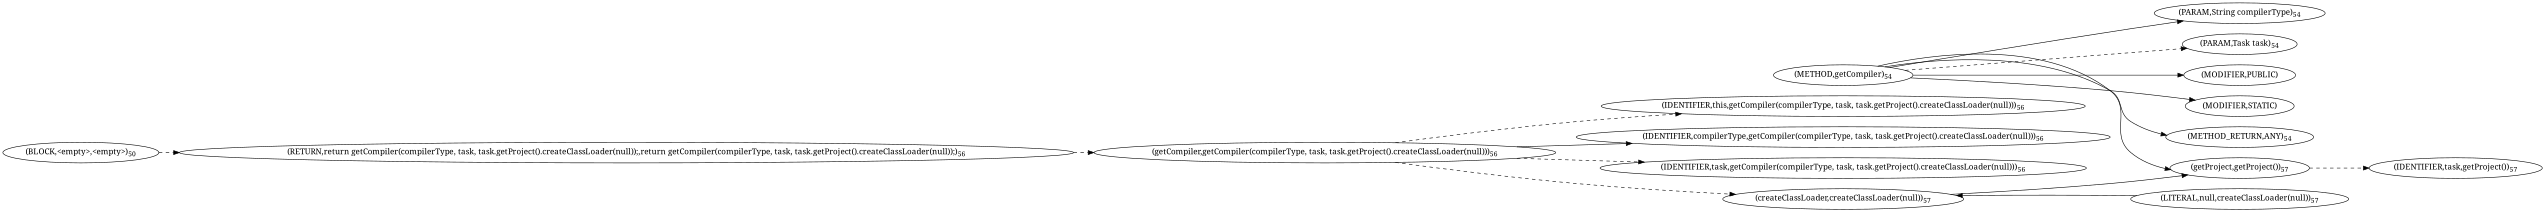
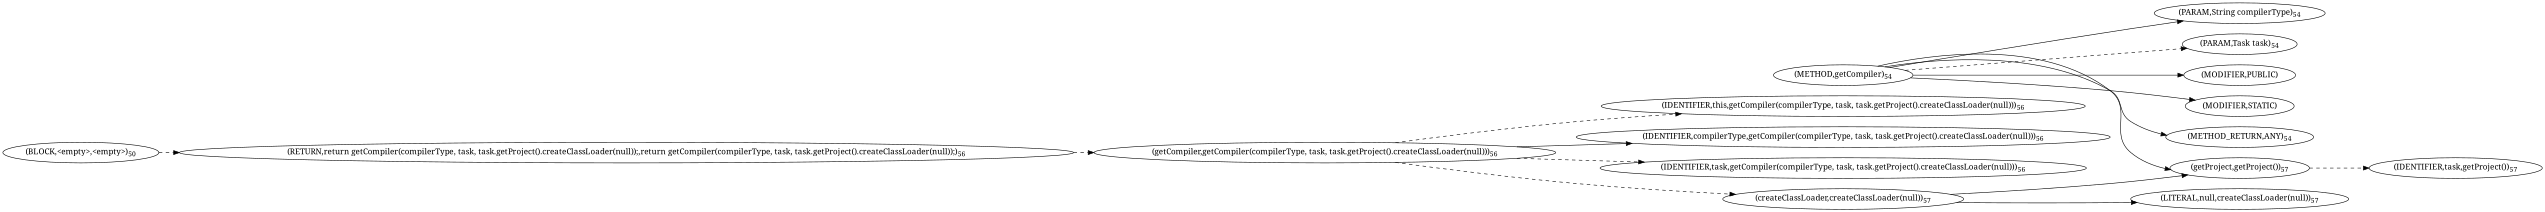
(2050, 195) -> (2044, 203)
